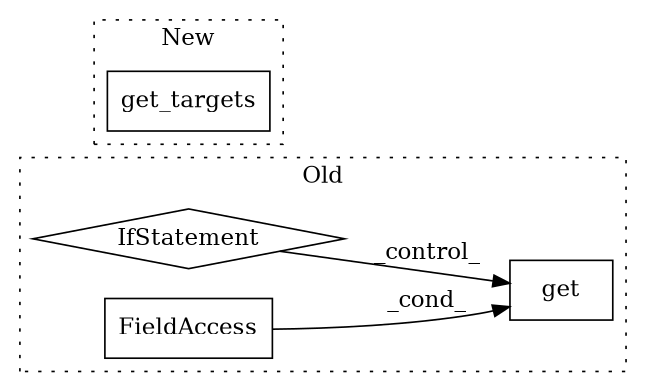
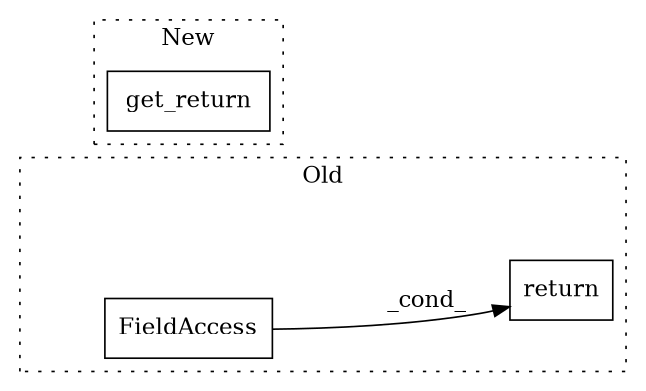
(189, 101) -> (189, 101)
(189, 239) -> none
(561, 290) -> (561, 290)
